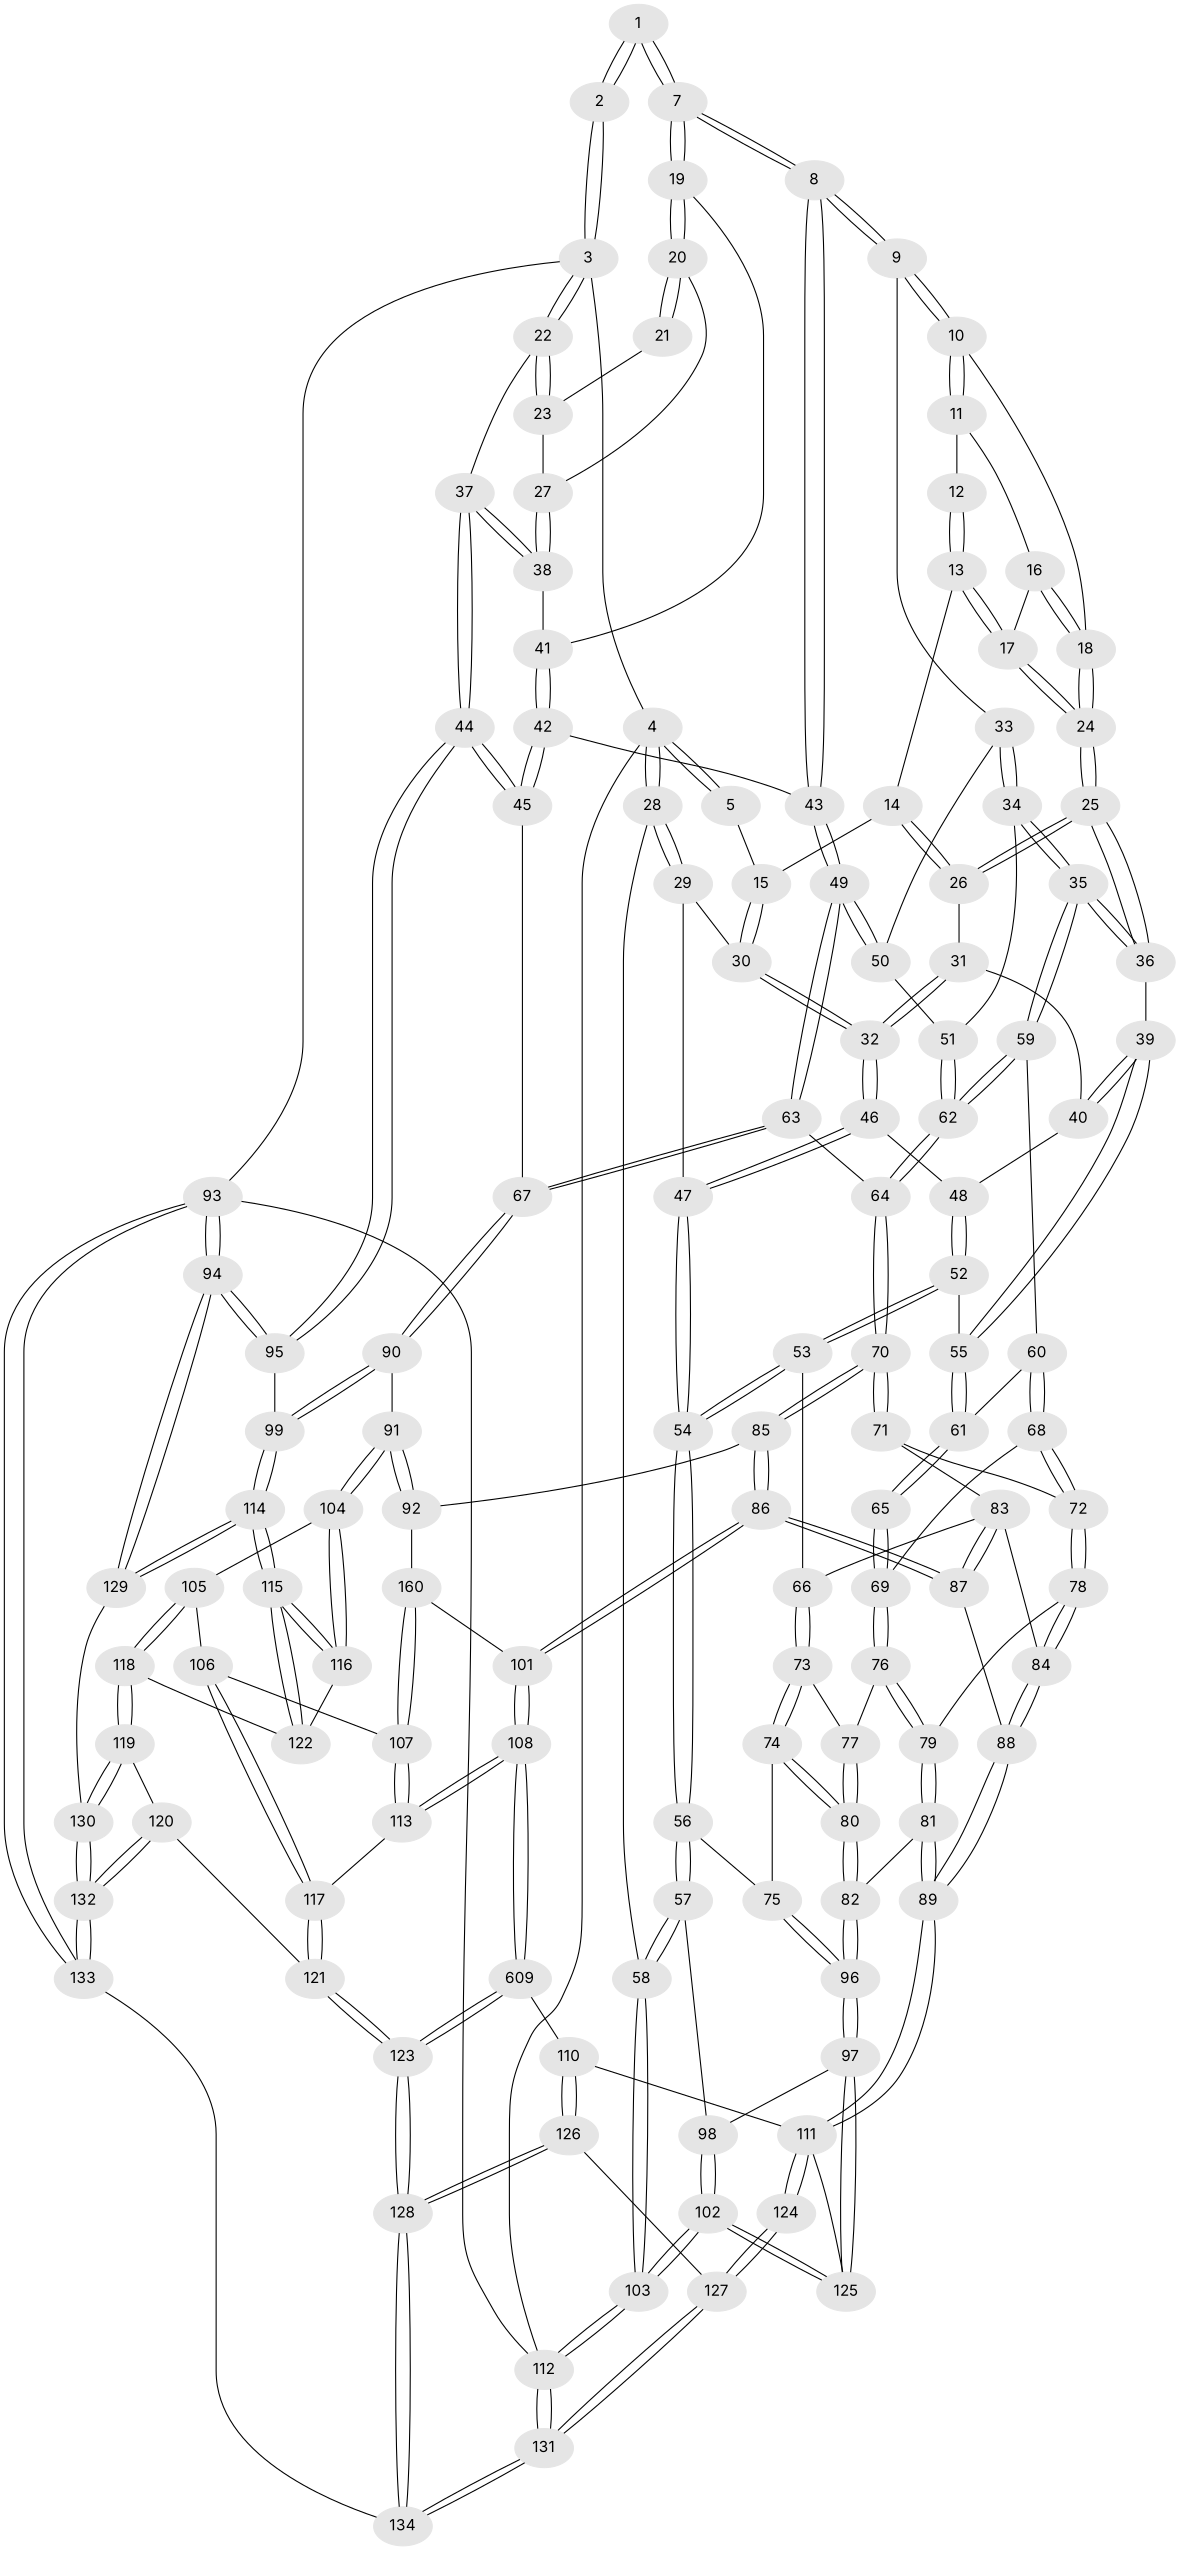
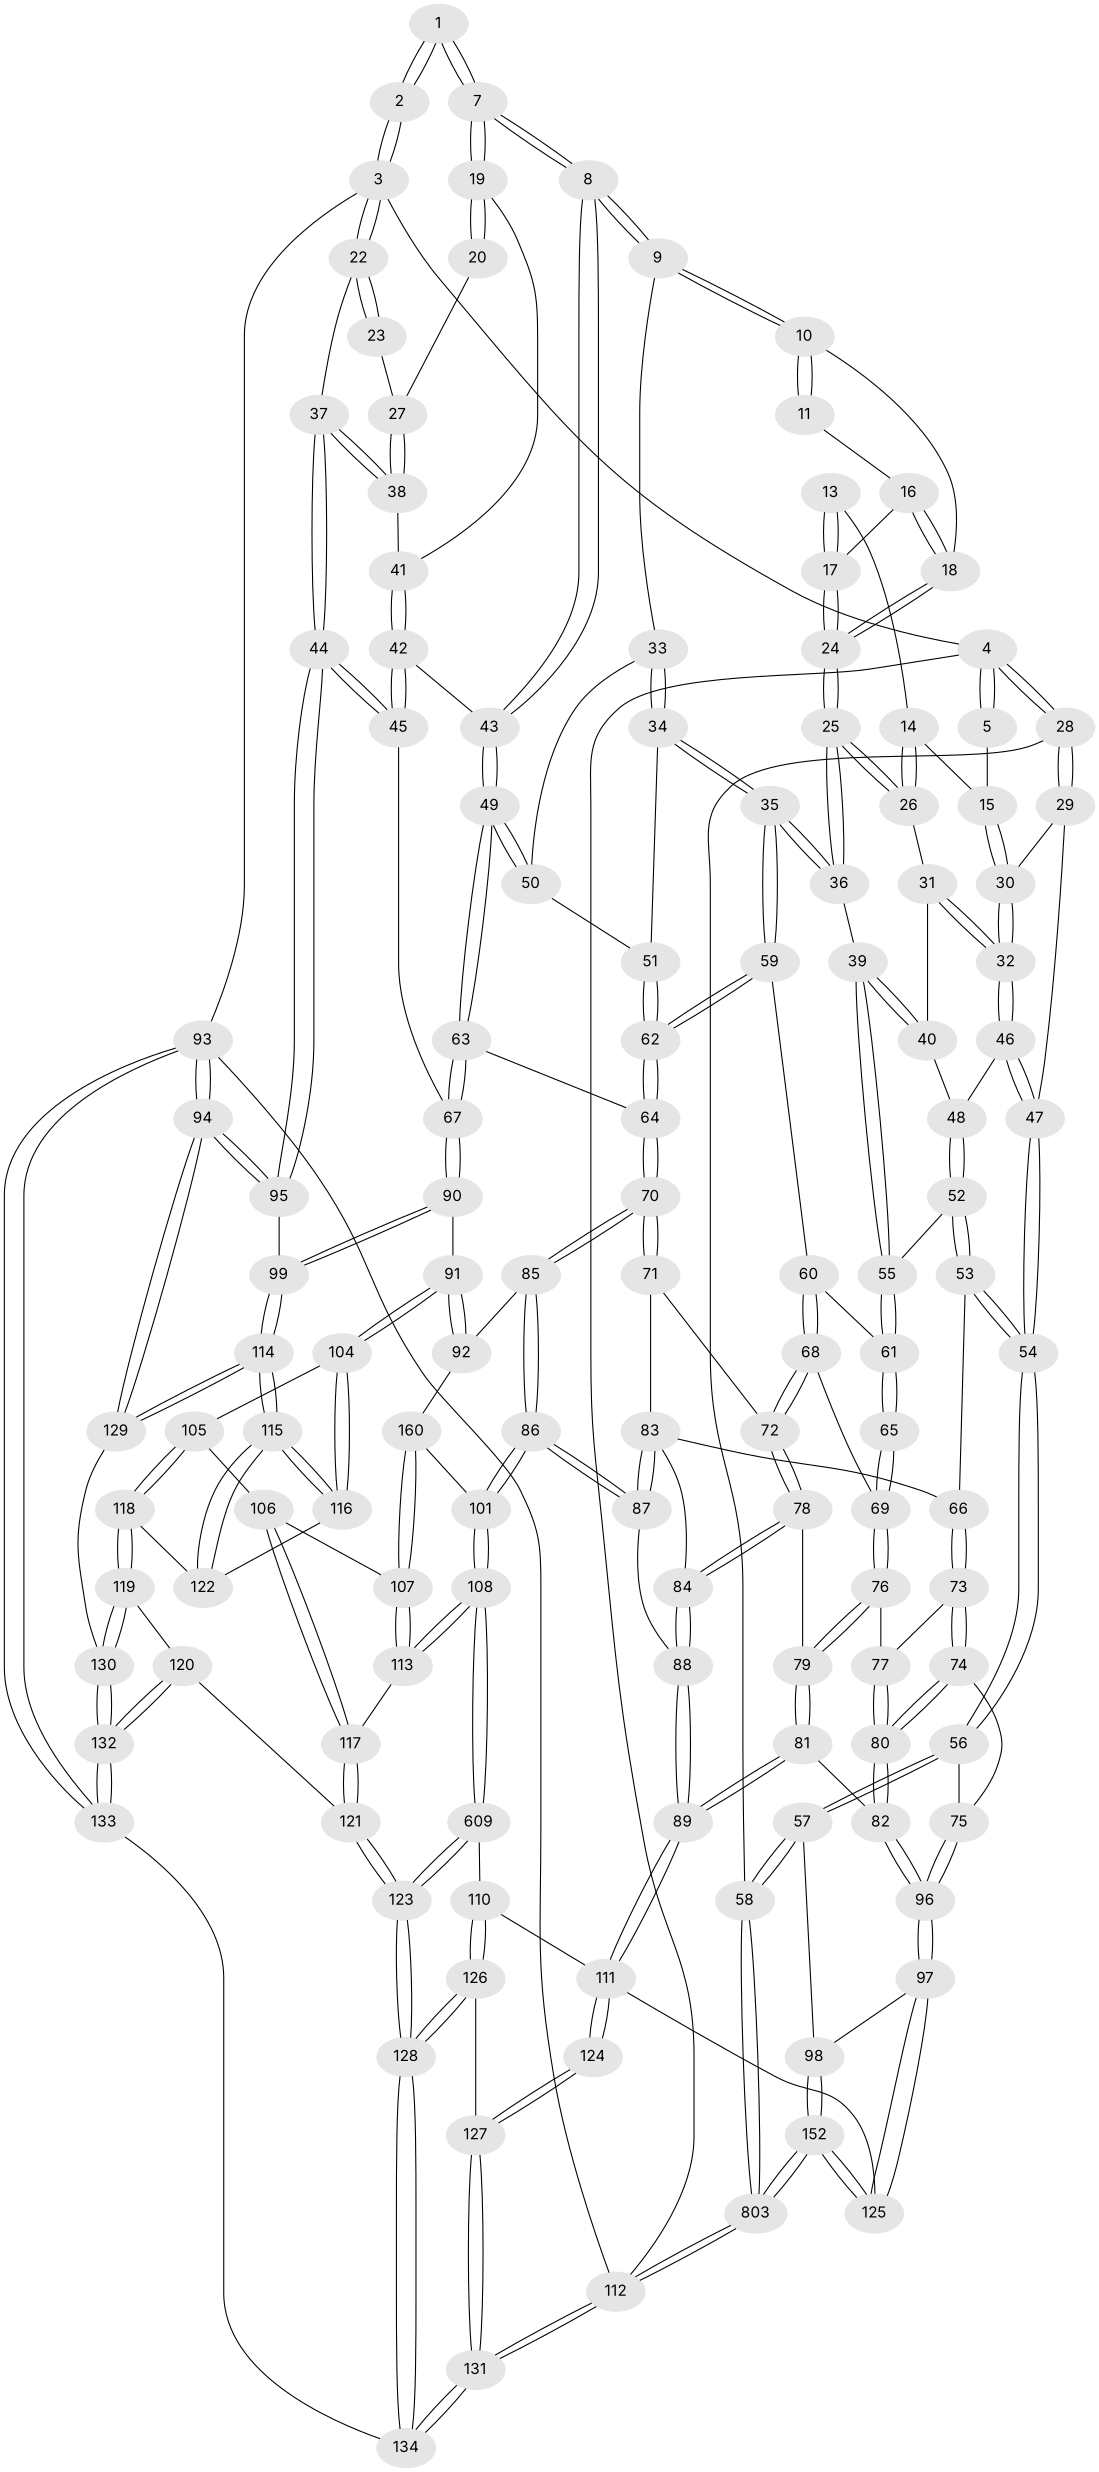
(663, 337) -> none
(957, 493) -> none
(708, 2213) -> (815, 2135)
(639, 2292) -> (756, 2213)
